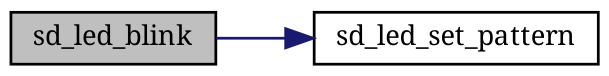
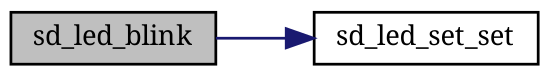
(456, 38) -> (426, 38)
